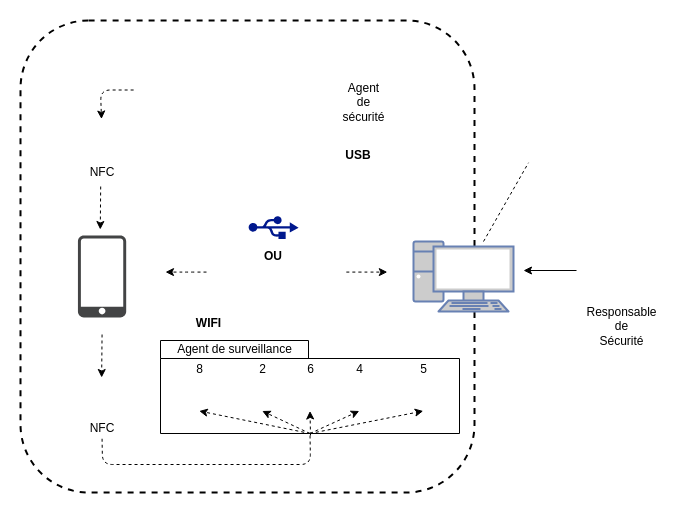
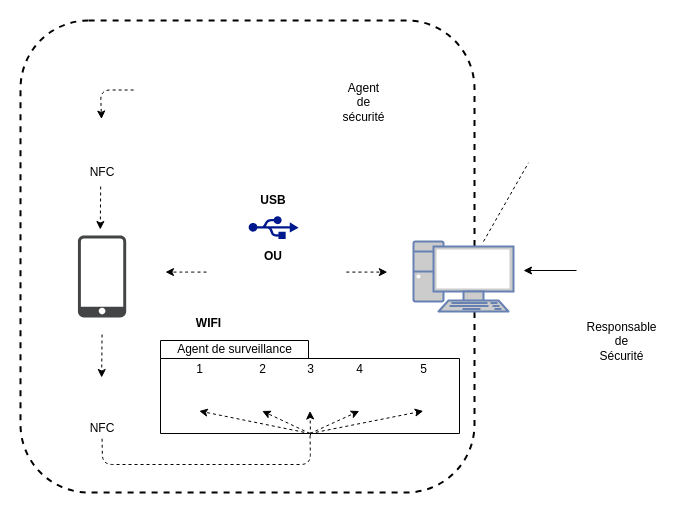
(359, 156) -> (274, 201)
(621, 327) -> (621, 342)
(200, 370) -> (200, 370)
(311, 377) -> (311, 377)
